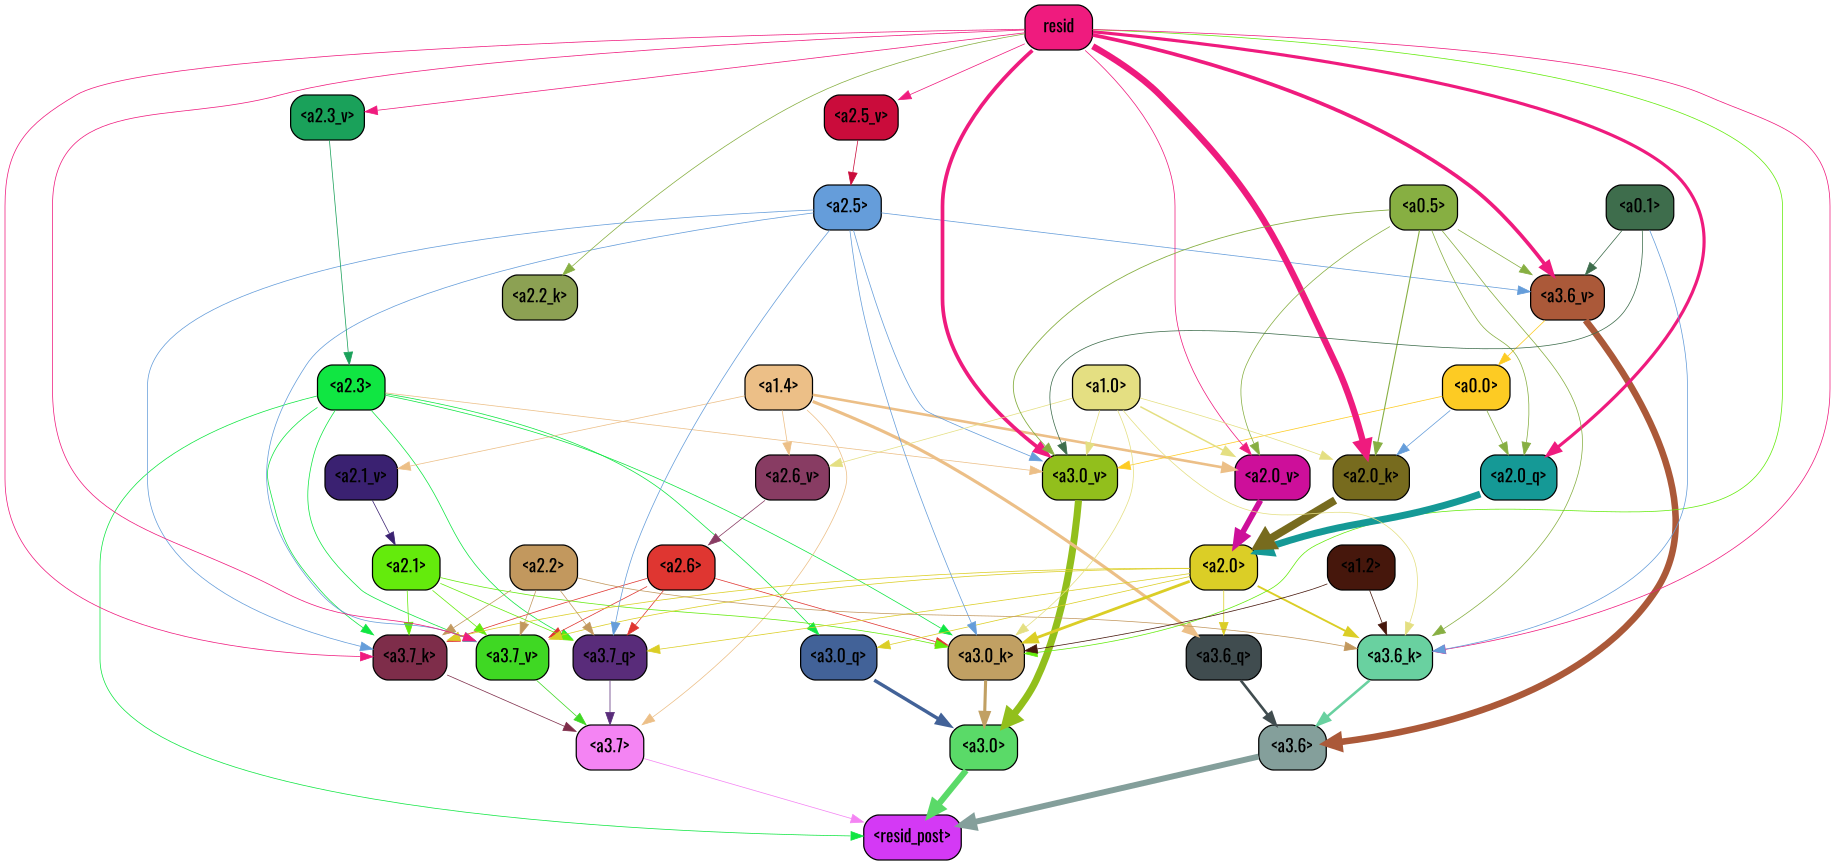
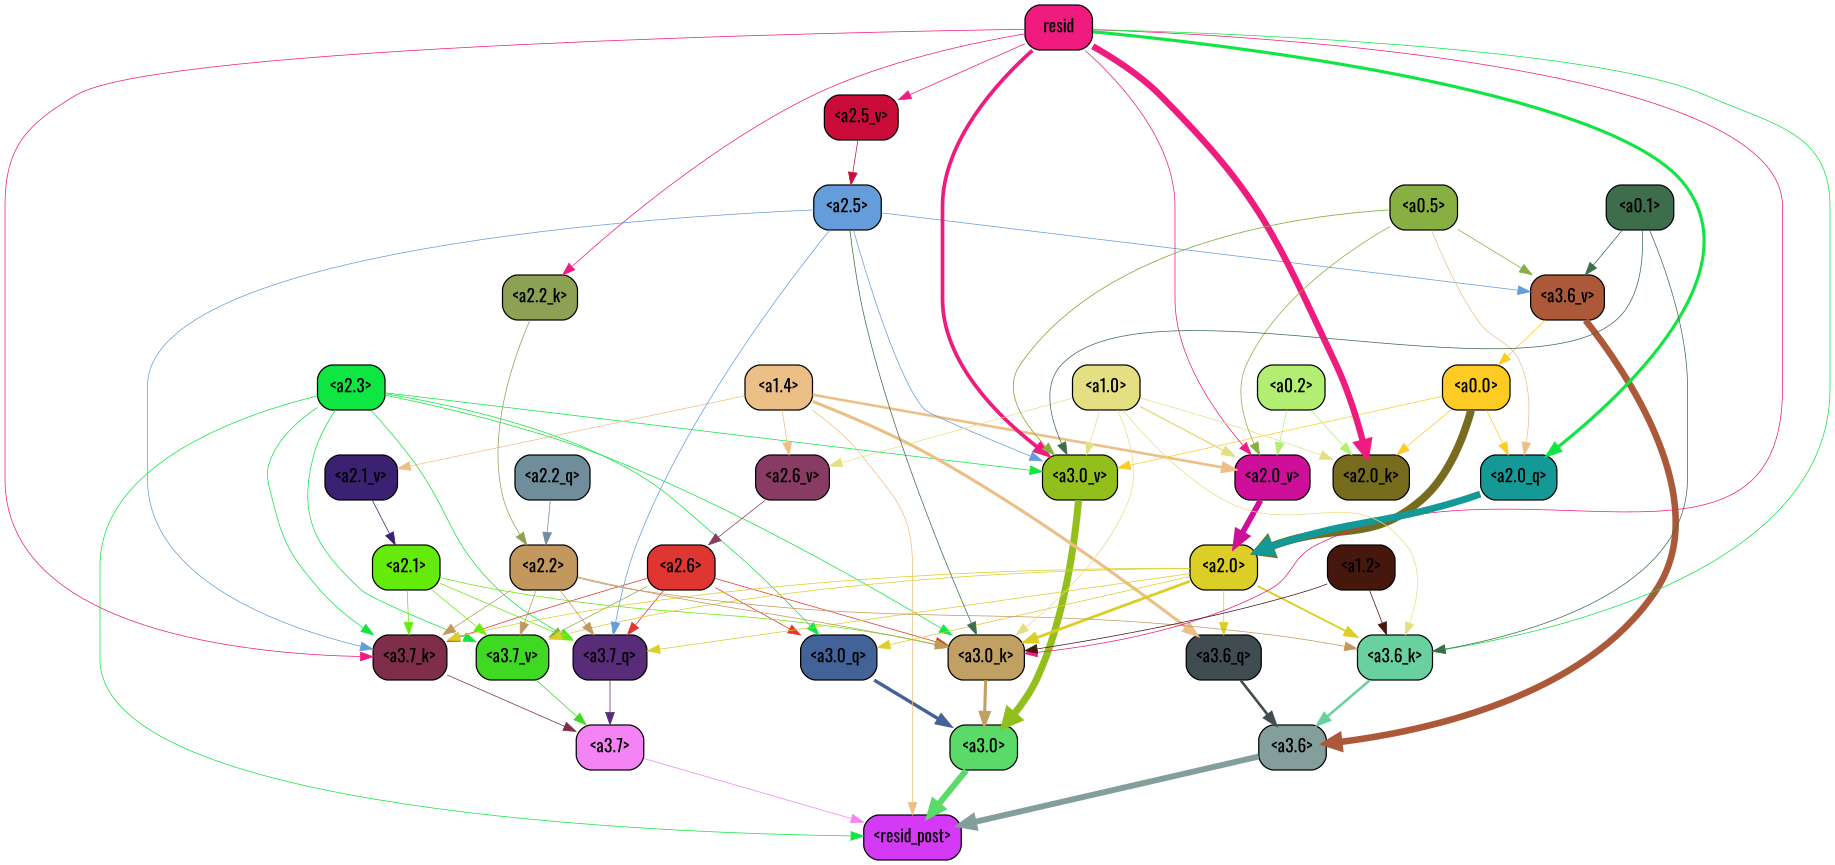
(1340, 112) -> none
(165, 113) -> none
(780, 113) -> (780, 113)
(1554, 114) -> (1554, 114)
(328, 118) -> none
(1813, 152) -> (1813, 152)
(358, 325) -> none
(1492, 335) -> (1492, 335)
(1399, 336) -> none
(1782, 354) -> (1782, 354)
none -> (1291, 388)
(894, 421) -> (894, 421)
(1495, 427) -> (1495, 427)
(1429, 428) -> (1429, 428)
(708, 432) -> (708, 432)
none -> (499, 433)
(1581, 447) -> none
none -> (552, 478)
(1684, 497) -> (1684, 497)
(1297, 523) -> (1414, 505)
(800, 573) -> (912, 599)
none -> (752, 608)
(604, 609) -> (604, 609)
none -> (757, 612)
